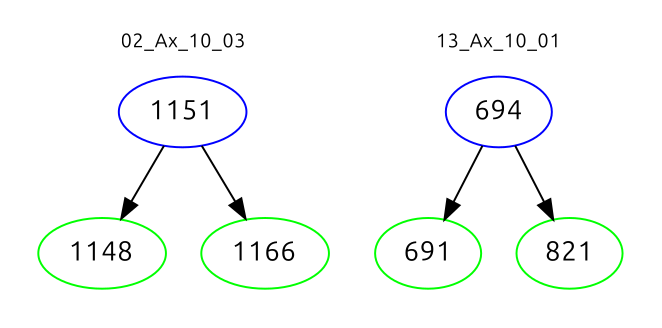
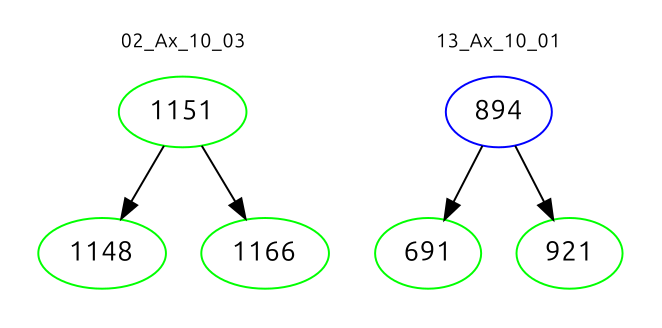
(183, 112) -> (183, 112)
(499, 112) -> (499, 112)
(570, 253) -> (570, 253)
